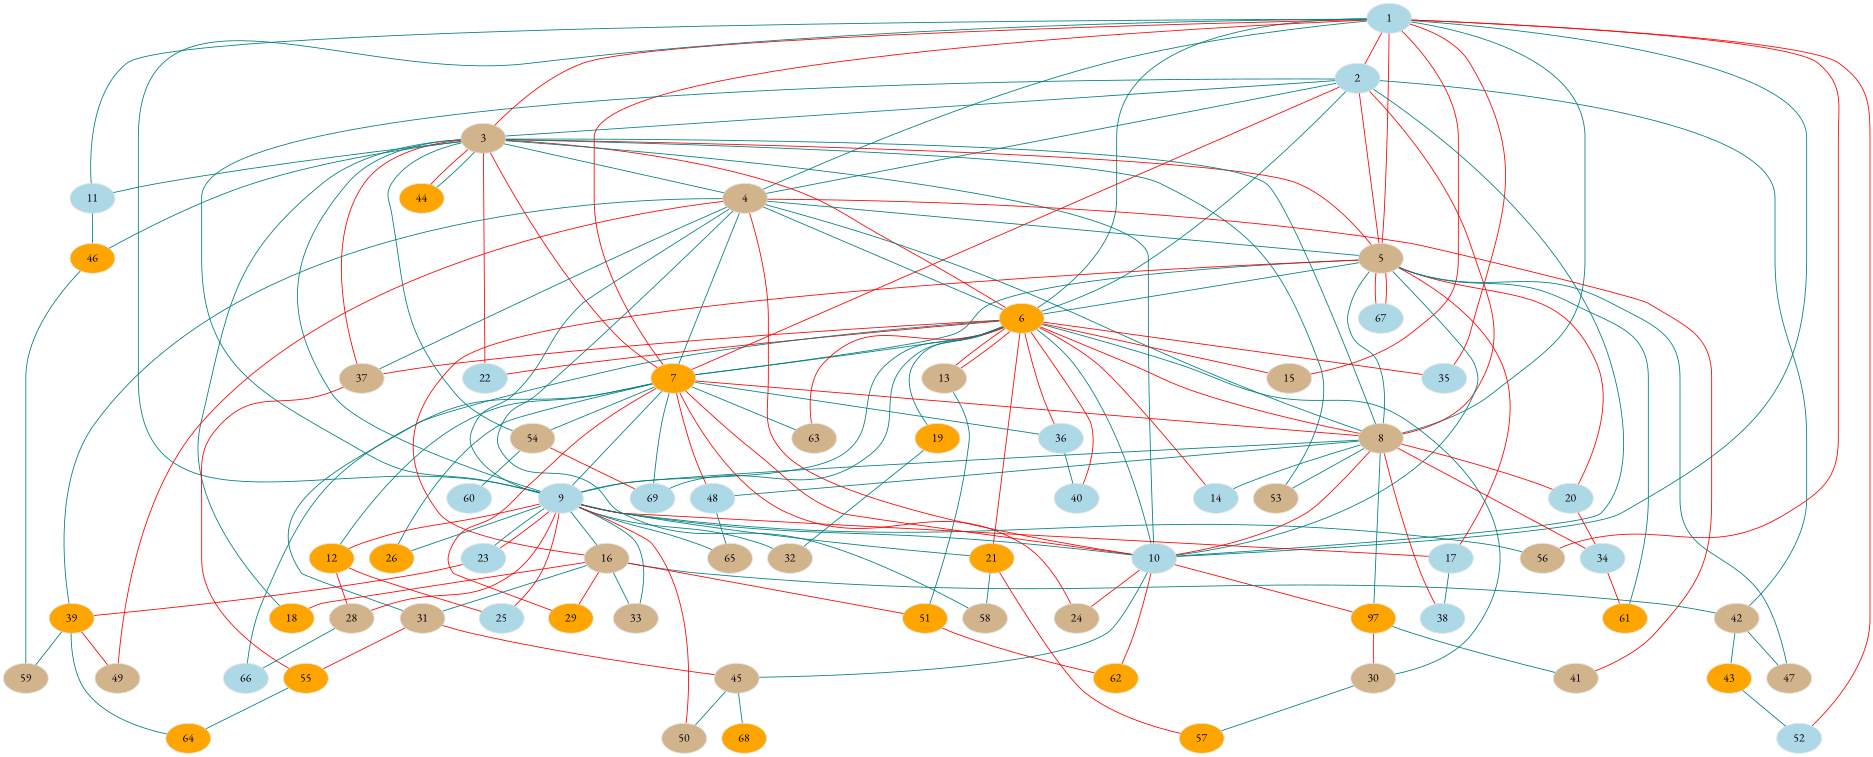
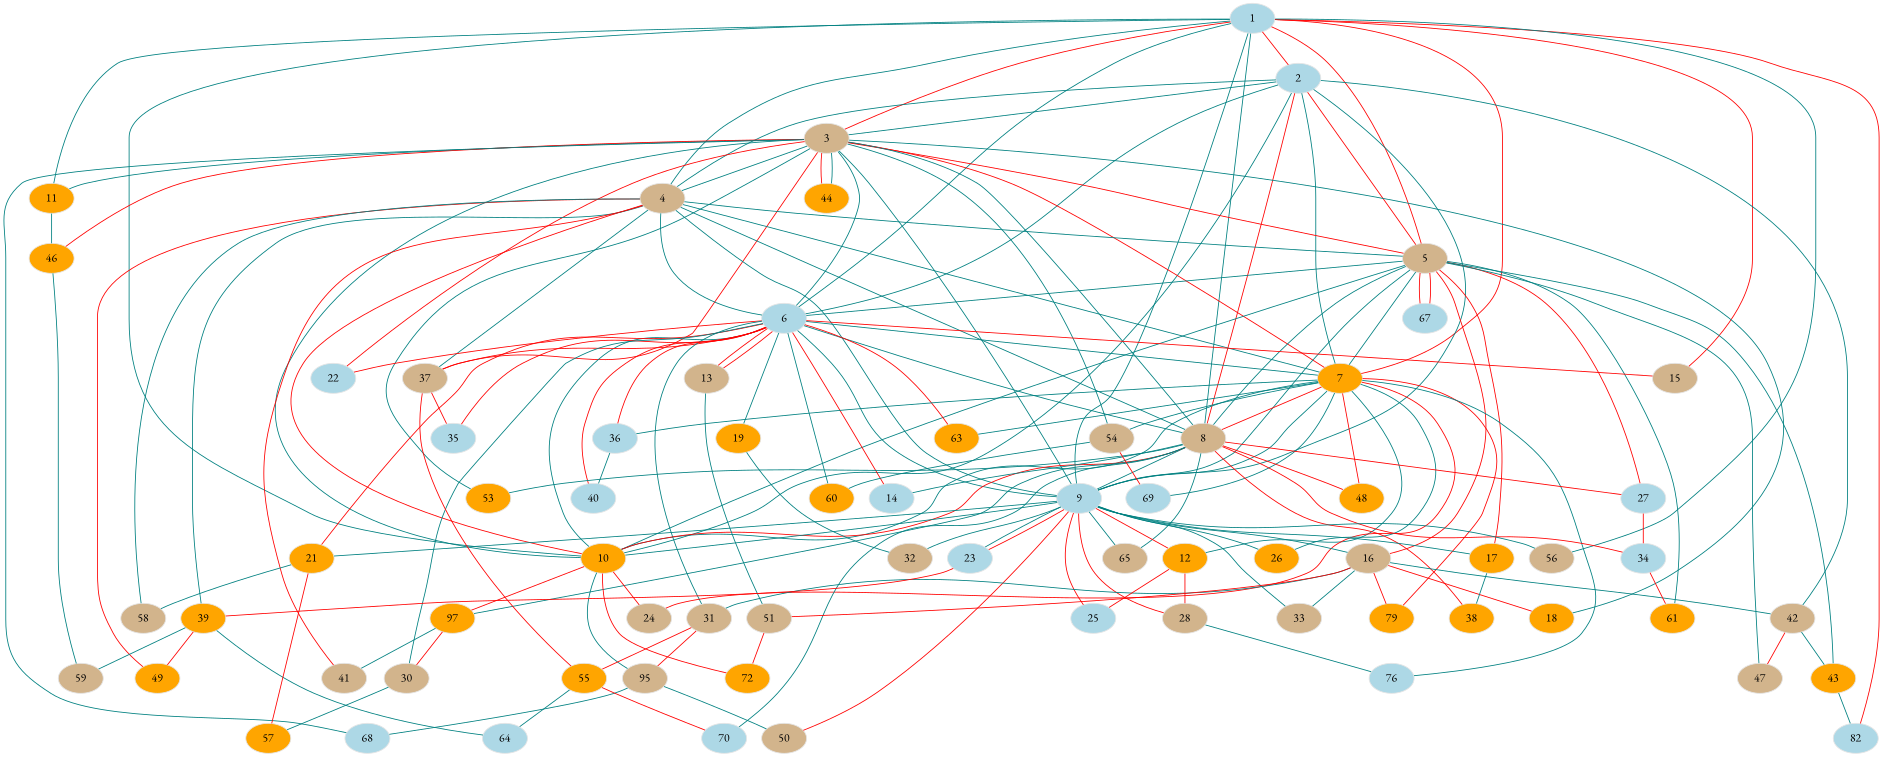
(279, 176) -> (275, 166)
(757, 178) -> (848, 233)
(1505, 178) -> (441, 413)
(92, 198) -> (52, 198)
none -> (7, 203)
(1838, 208) -> (1807, 120)
(999, 235) -> (1316, 229)
(1022, 318) -> (784, 318)
none -> (1745, 361)
(1196, 392) -> (992, 384)
none -> (1264, 418)
(814, 438) -> (957, 438)
(869, 455) -> (808, 408)
(1047, 468) -> (1283, 467)
(469, 498) -> (832, 498)
(712, 498) -> (1362, 498)
(1276, 498) -> (488, 498)
(1571, 498) -> (1643, 498)
(888, 521) -> (939, 493)
(721, 528) -> (1182, 508)
(1068, 537) -> (1283, 534)
(1154, 558) -> (603, 558)
(1451, 558) -> (1492, 558)
(571, 618) -> (1392, 618)
(925, 618) -> (769, 618)
(1442, 618) -> (1472, 618)
(1763, 648) -> (1776, 648)
(118, 678) -> (157, 678)
(246, 678) -> (1392, 678)
(737, 678) -> (645, 678)
(1116, 678) -> (747, 678)
(188, 738) -> (505, 738)
none -> (724, 738)
(744, 738) -> (367, 738)
(1799, 738) -> (1856, 738)
